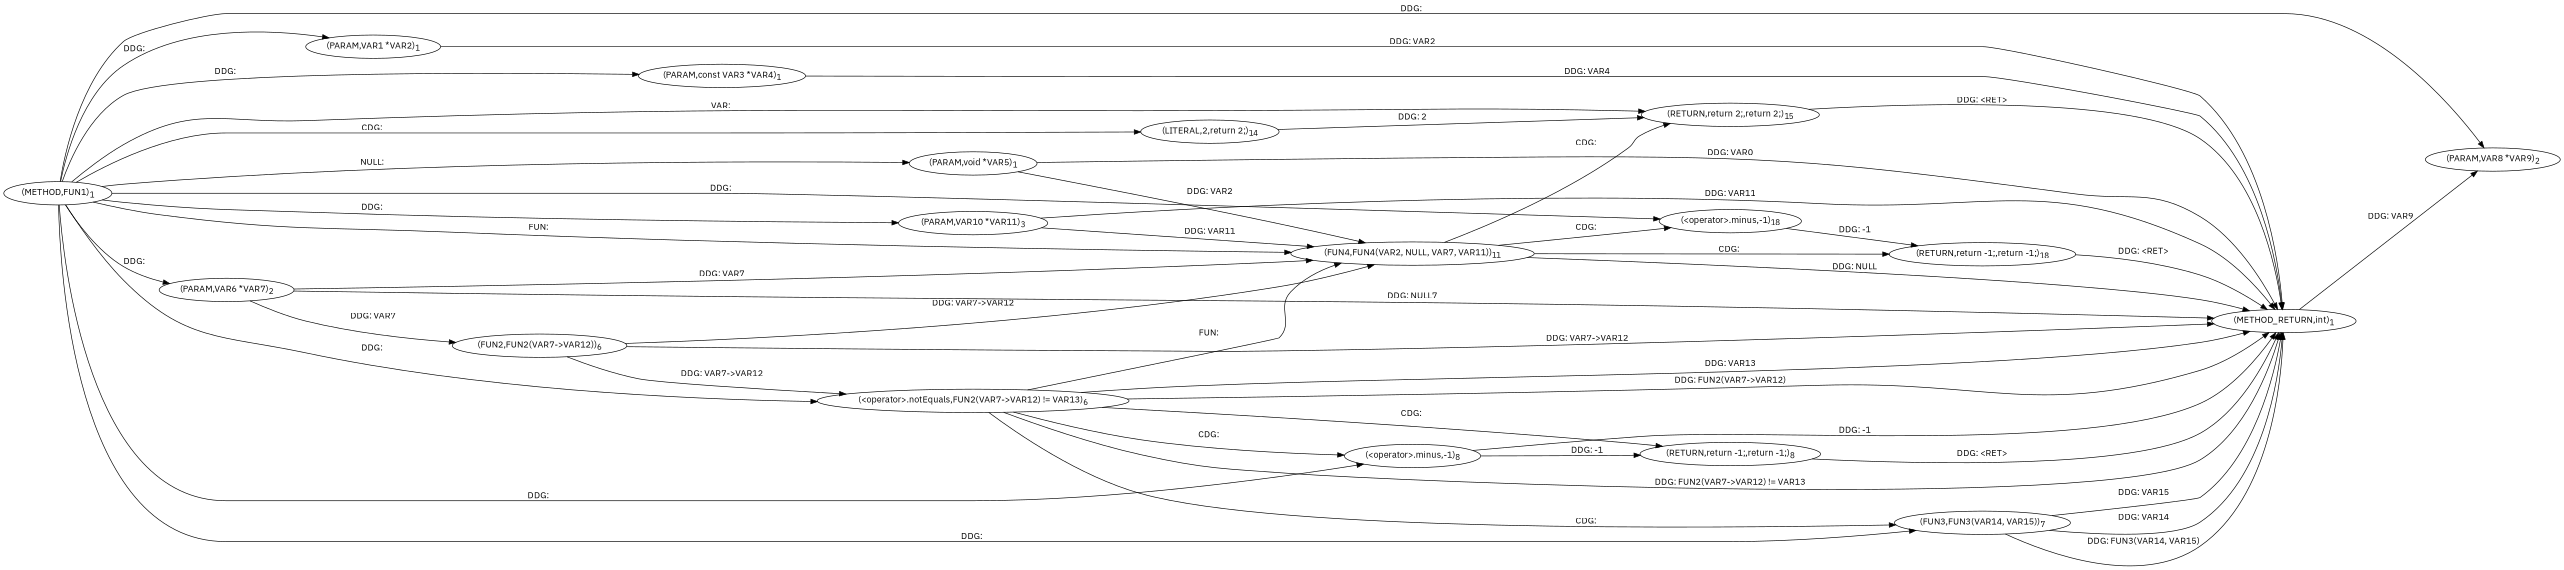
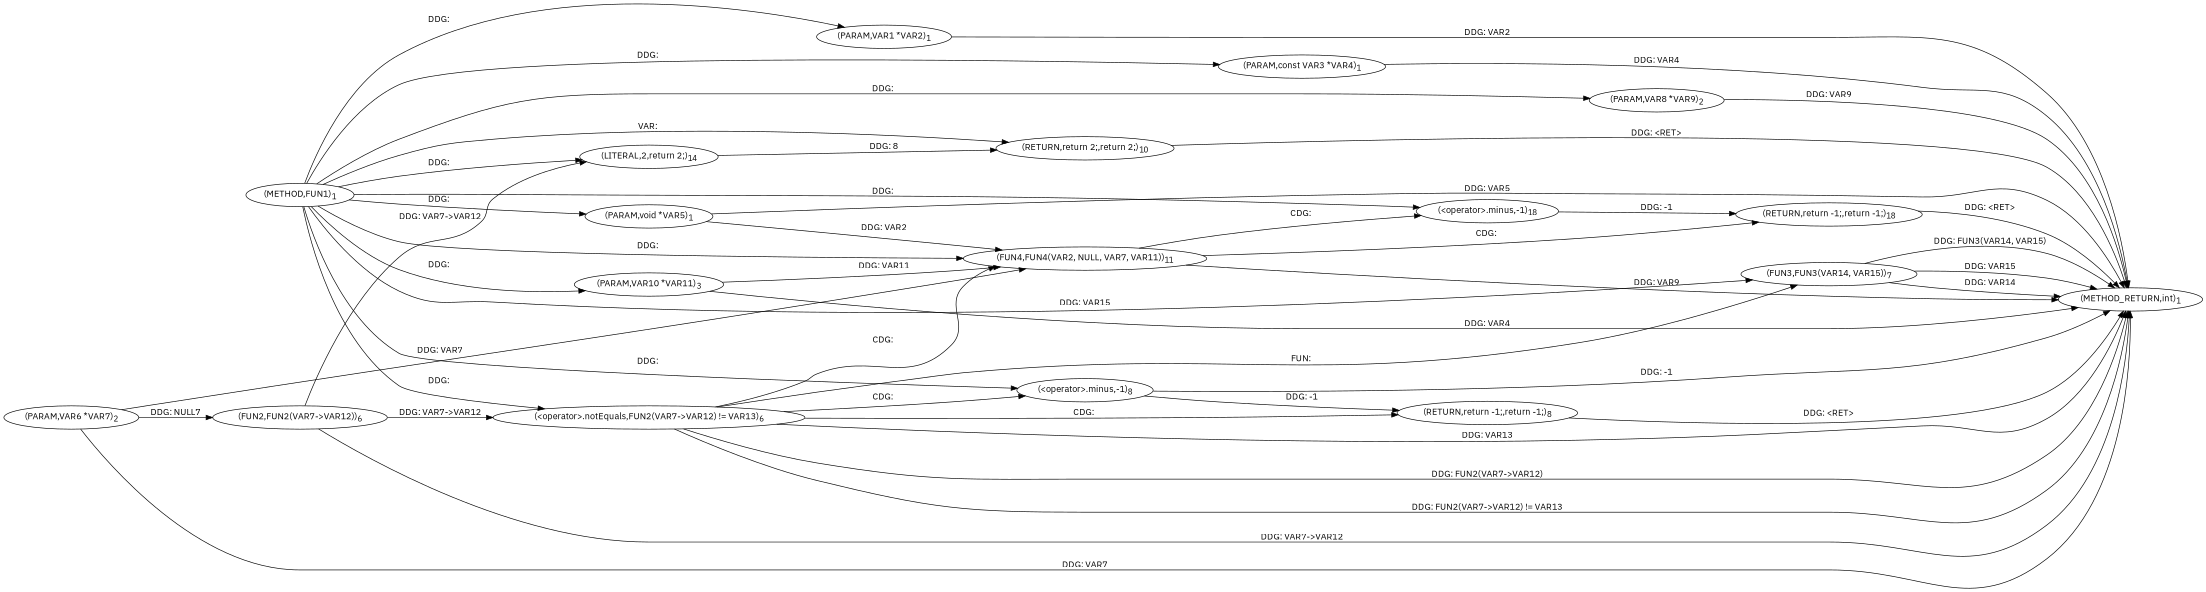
(1789, 114) -> (1144, 147)
(1413, 117) -> (884, 147)
(373, 128) -> (440, 163)
(1730, 153) -> (1487, 189)
(373, 162) -> (440, 199)
(1559, 191) -> none
(1730, 194) -> (1487, 324)
(540, 227) -> (649, 246)
(2386, 242) -> (1970, 115)
(106, 254) -> none
(1855, 267) -> (1657, 283)
(1413, 296) -> (1085, 565)
(373, 316) -> (176, 413)
(998, 321) -> (414, 248)
(1210, 333) -> (884, 340)
(1587, 521) -> (1302, 359)
(973, 537) -> (1085, 303)
